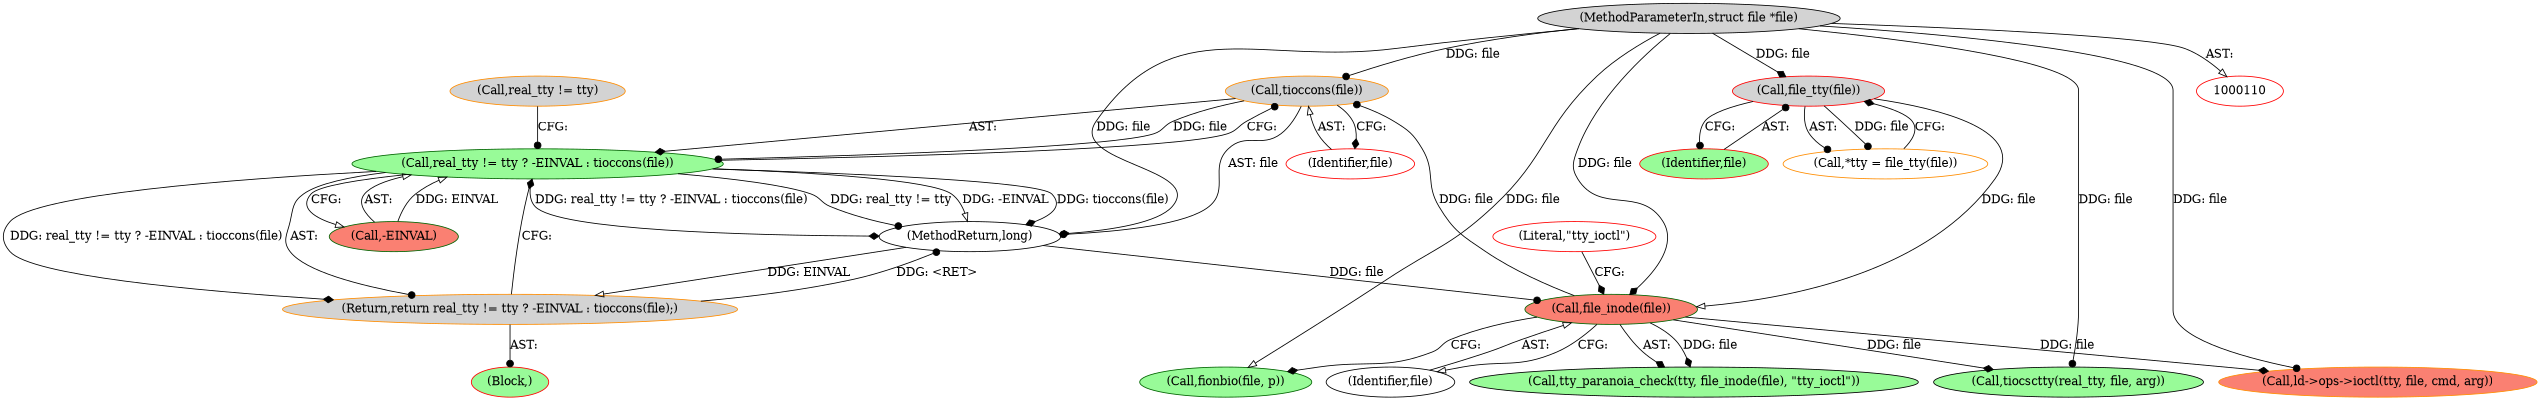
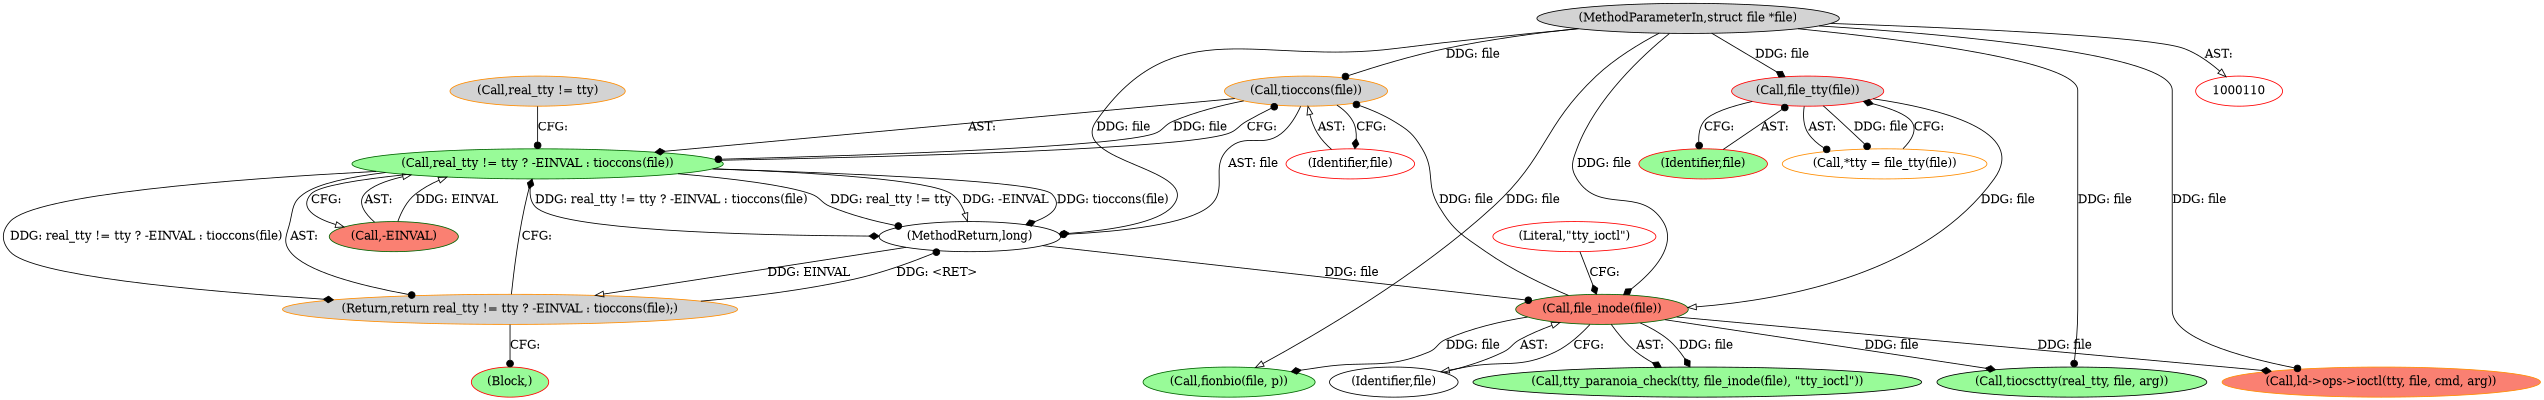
(526, 346) -> (527, 346)
(1468, 346) -> (1473, 346)
